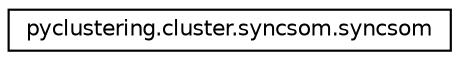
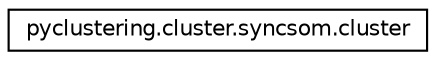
(230, 30) -> (218, 30)
